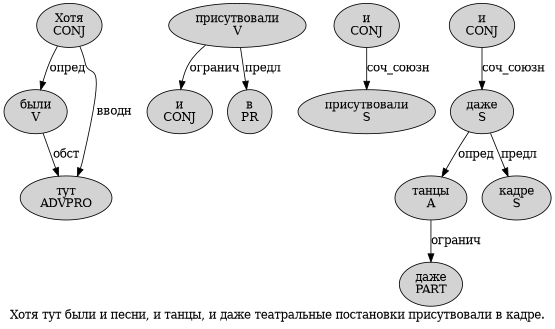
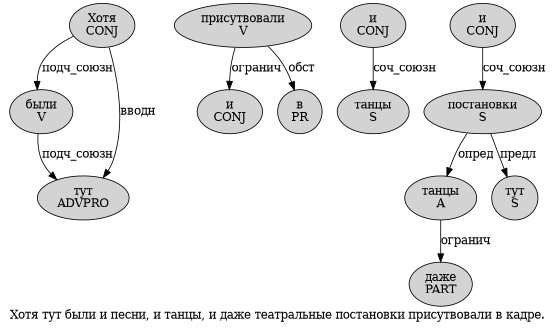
(67, 69) -> (77, 69)
(263, 69) -> (302, 69)
(367, 112) -> (373, 112)
(482, 112) -> (483, 112)
(66, 155) -> (77, 155)
(517, 198) -> (515, 198)
